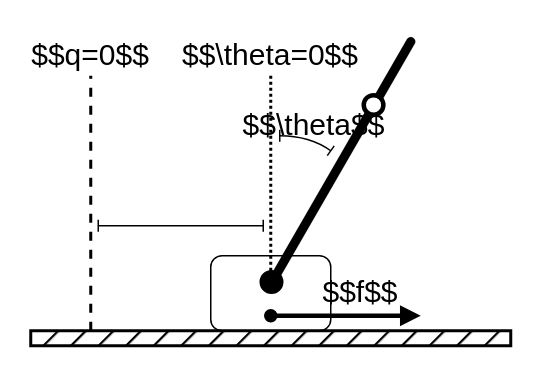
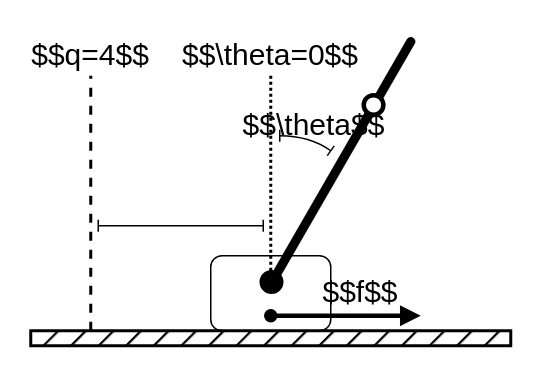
(91, 53) -> (91, 53)
